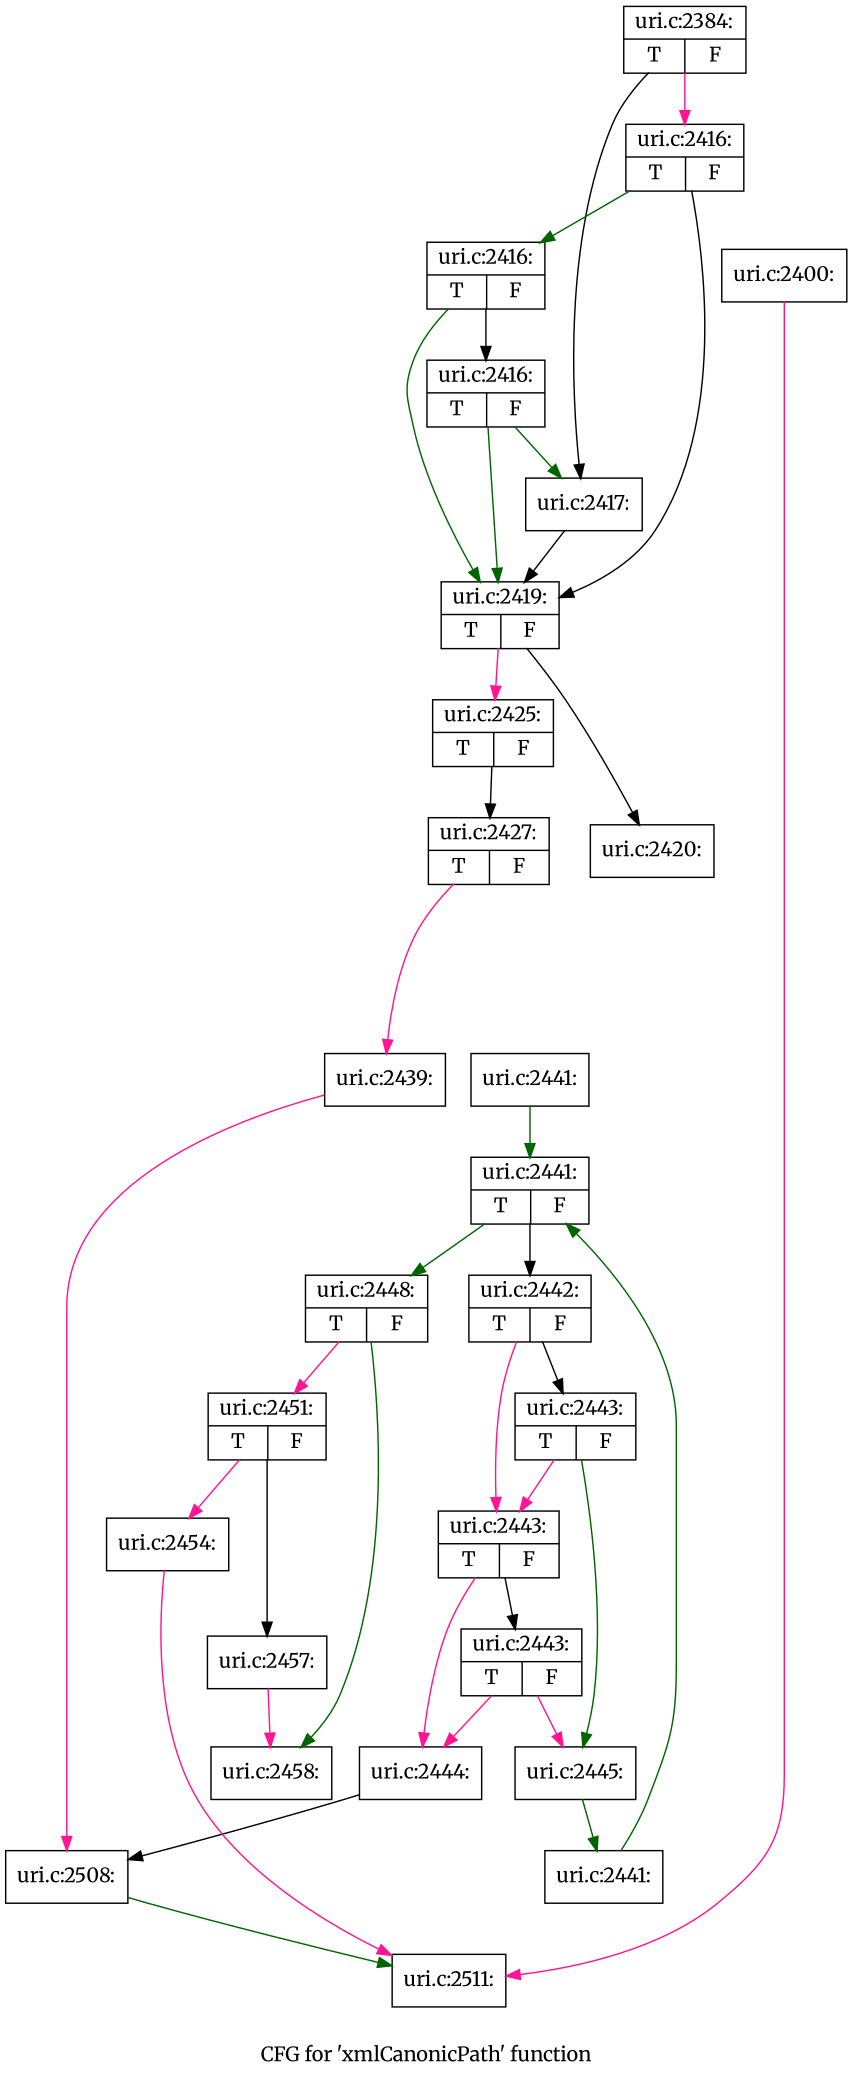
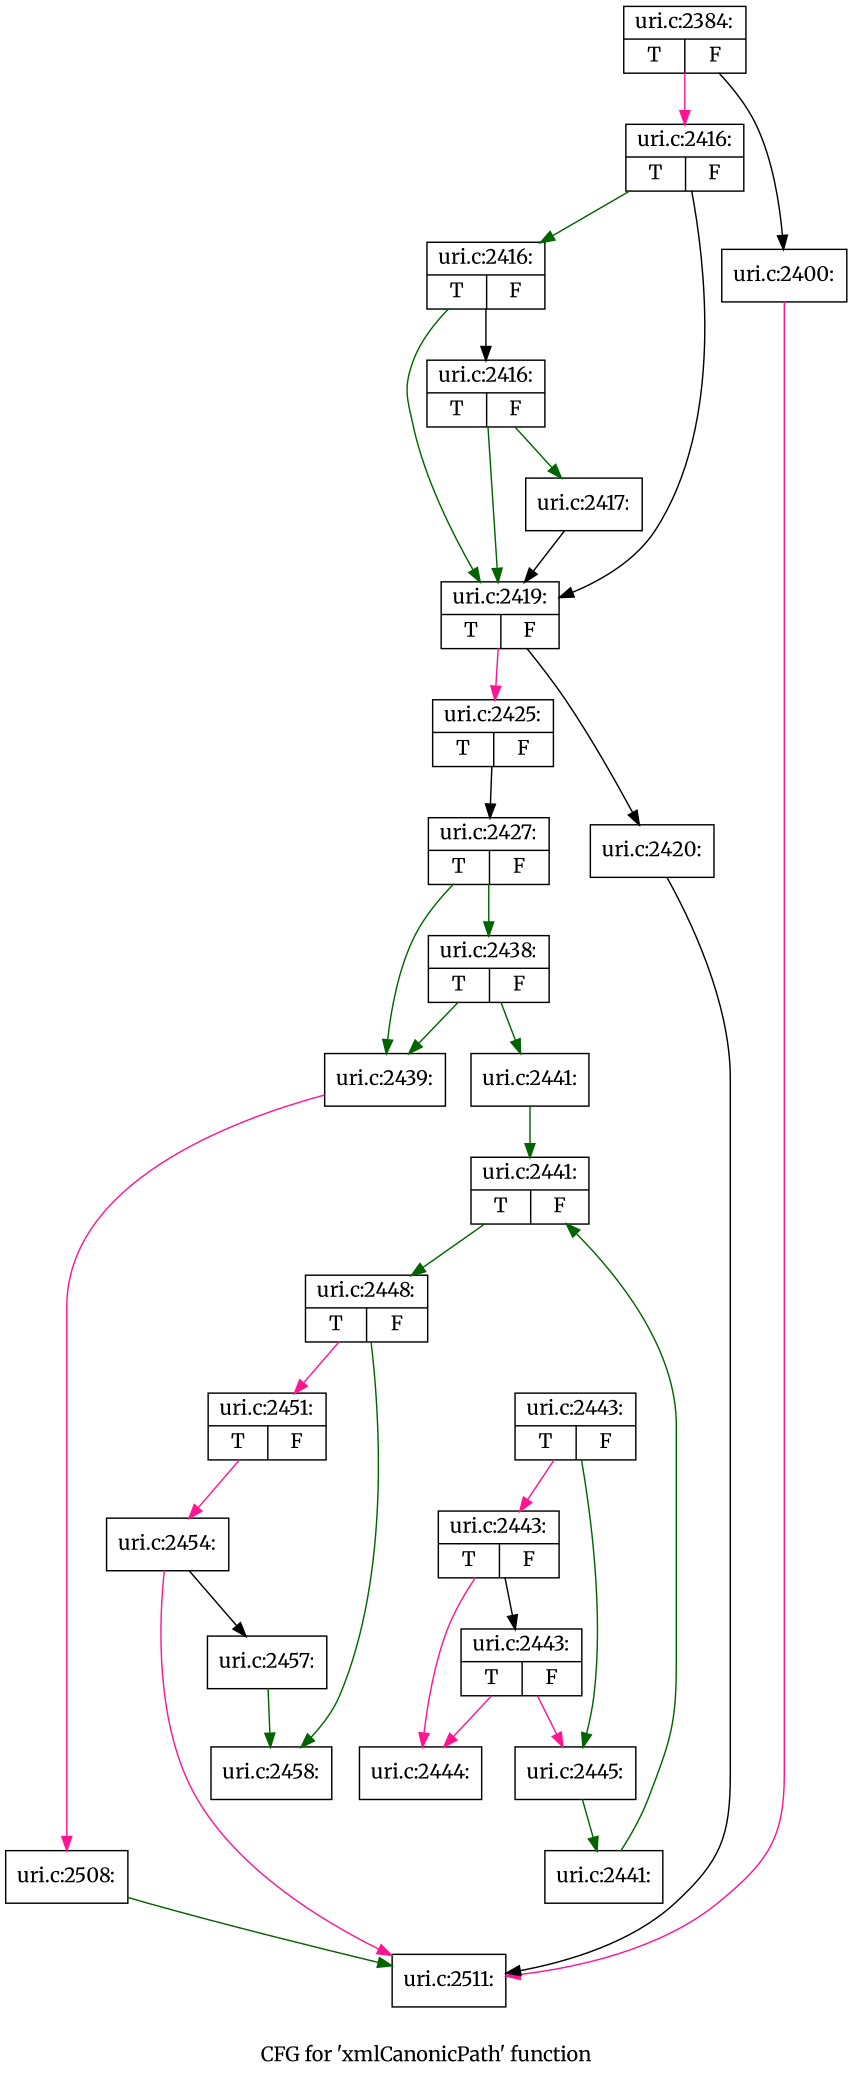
(579, 261) -> (765, 148)
(406, 955) -> (406, 955)
none -> (489, 969)
(530, 1309) -> none
none -> (730, 1478)
(267, 1541) -> (213, 1598)
(269, 1711) -> (269, 1711)
(251, 1826) -> none
